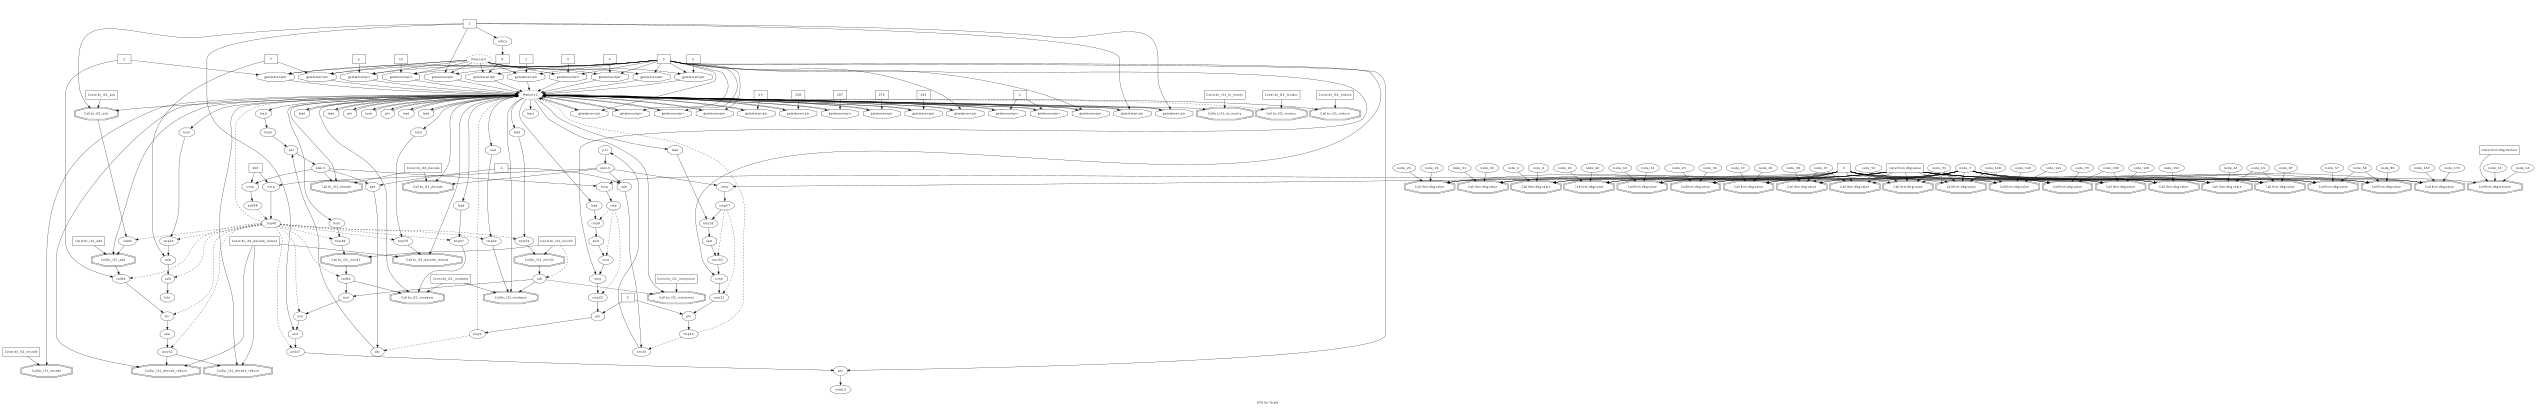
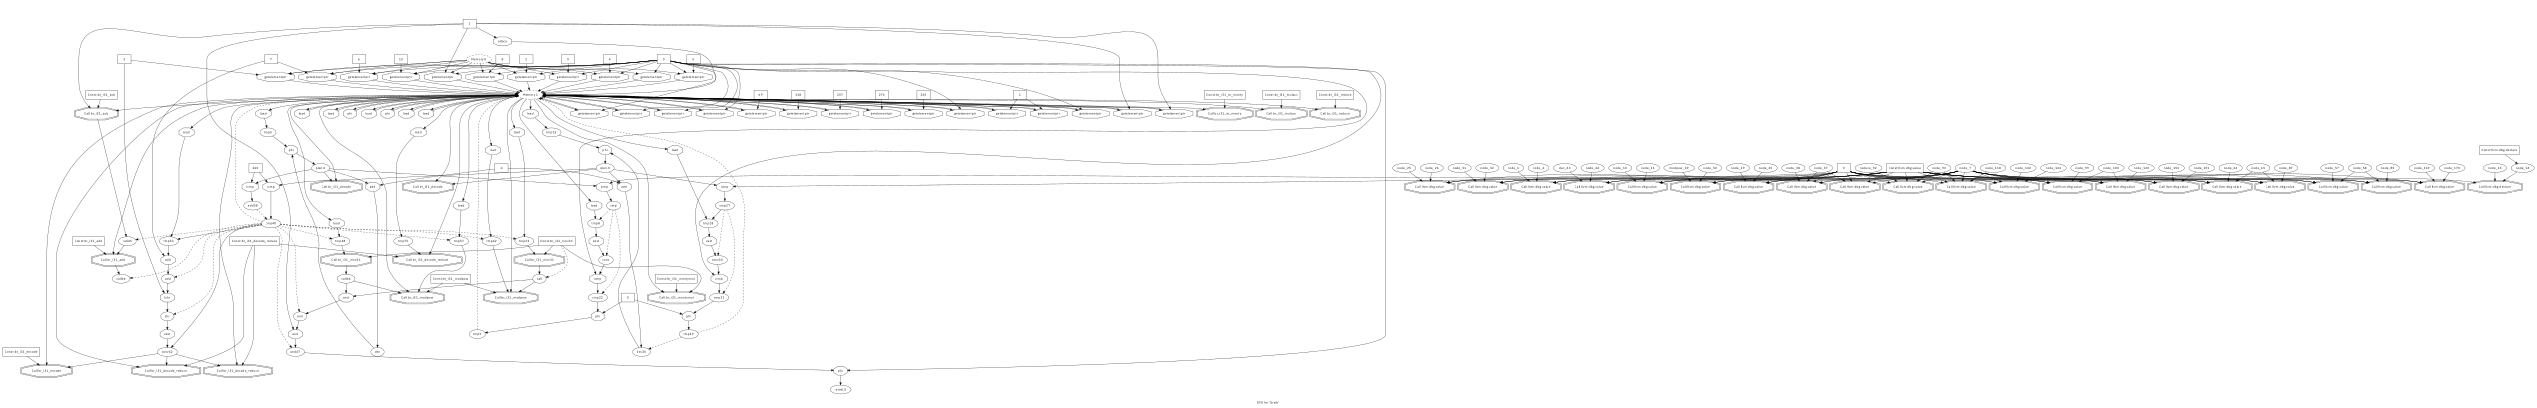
(503, 49) -> (707, 58)
(902, 100) -> (902, 100)
none -> (552, 132)
(66, 165) -> (128, 180)
(2480, 166) -> (2510, 159)
(423, 168) -> none
(1565, 168) -> (1565, 168)
(1679, 168) -> (1679, 168)
(1869, 168) -> (1869, 168)
none -> (2202, 168)
(336, 232) -> none
(205, 234) -> (205, 234)
(309, 249) -> none
(218, 279) -> (218, 279)
(596, 286) -> (639, 267)
(143, 297) -> (167, 306)
(428, 343) -> none
none -> (114, 360)
